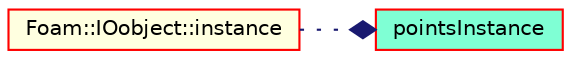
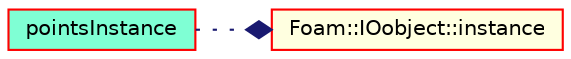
(325, 30) -> (221, 30)
